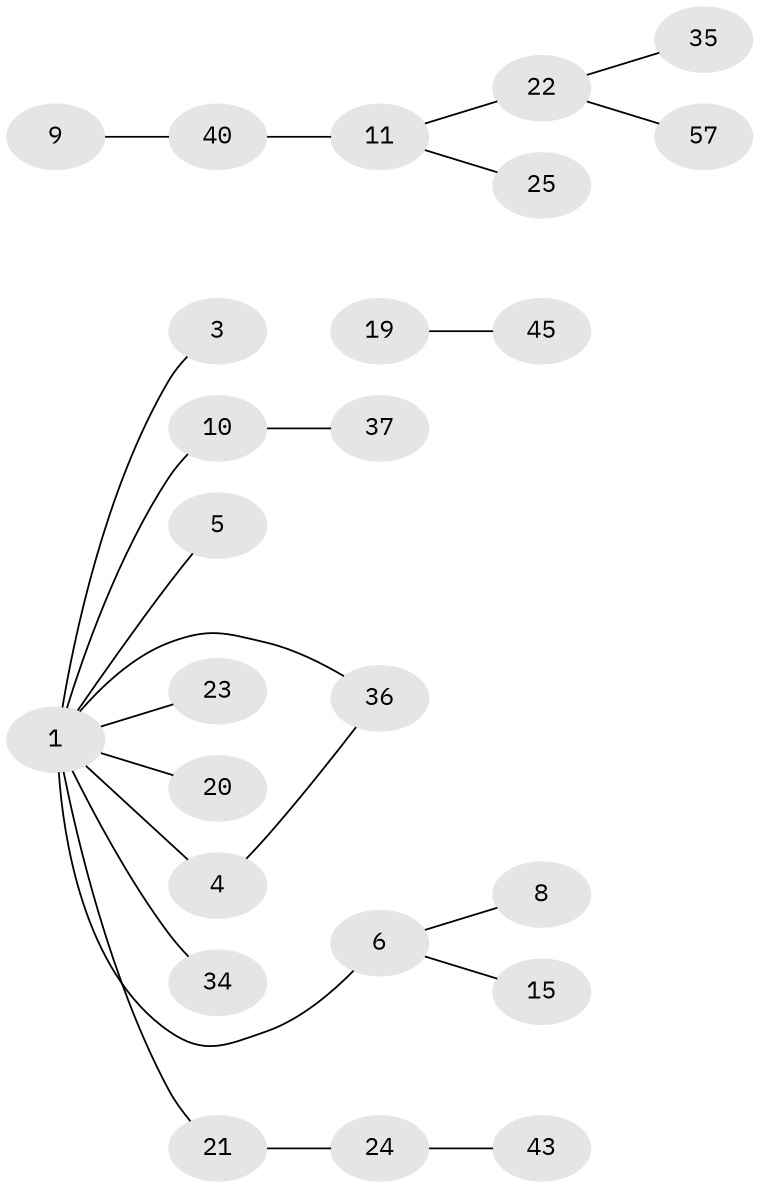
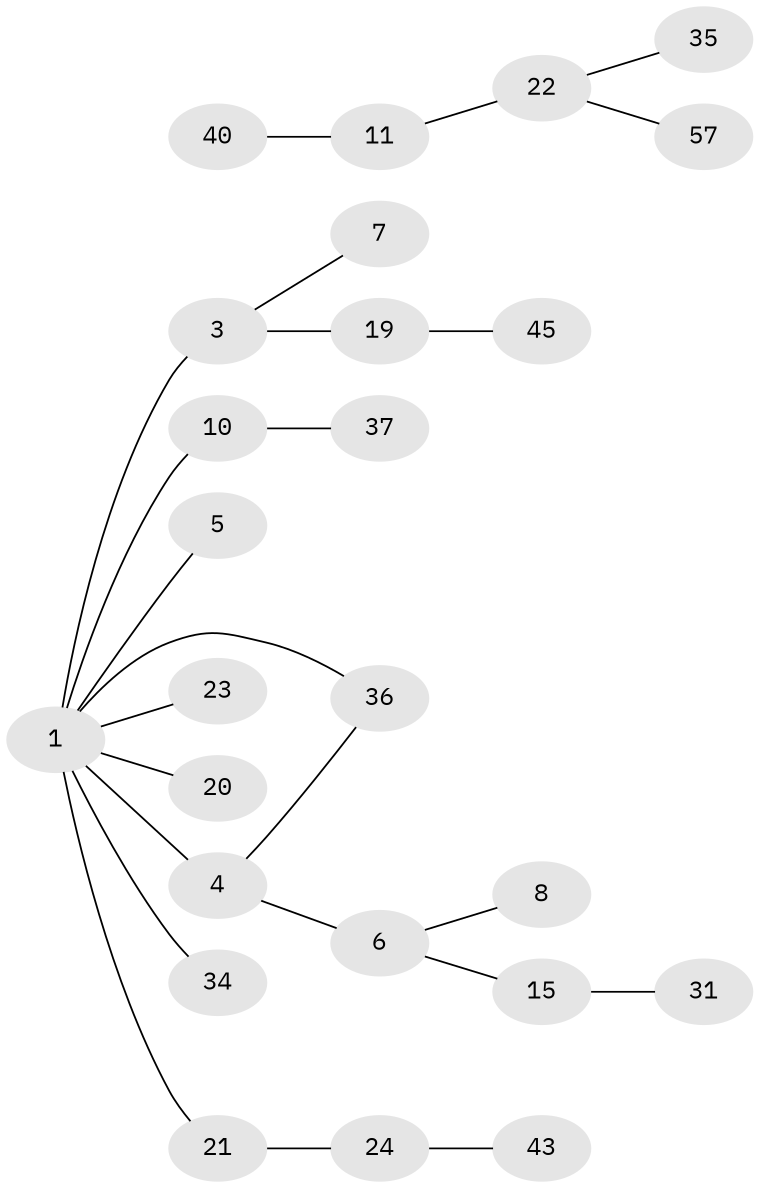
(56, 137) -> none
(542, 185) -> none
none -> (380, 234)
none -> (299, 331)
none -> (704, 992)
(148, 1013) -> (299, 914)
